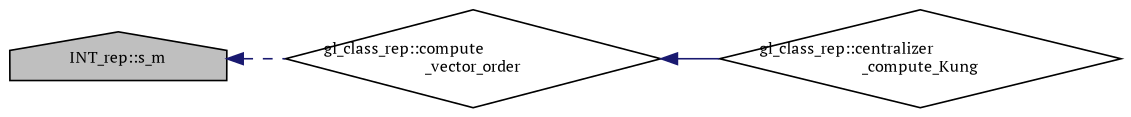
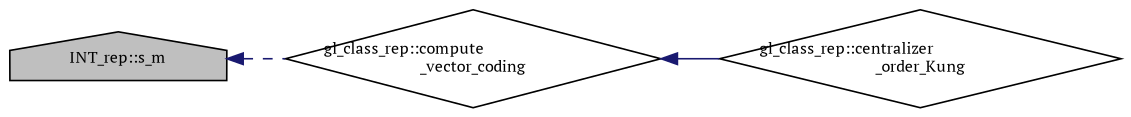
(473, 59) -> (473, 59)
(920, 59) -> (920, 59)
